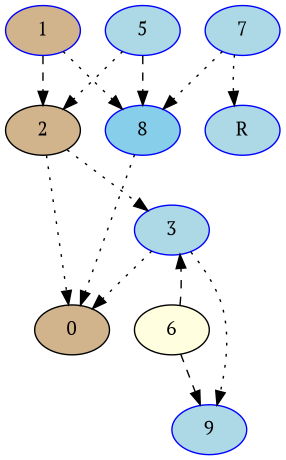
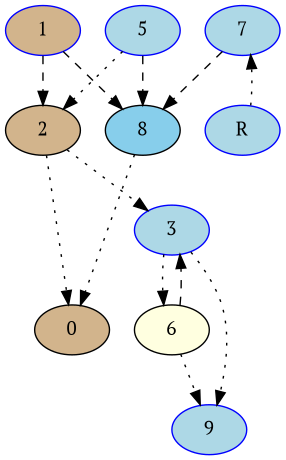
(233, 73) -> (252, 87)
(87, 74) -> (87, 74)
(198, 75) -> (198, 75)
(143, 130) -> (143, 130)
(127, 275) -> (163, 273)
(188, 373) -> (188, 373)
